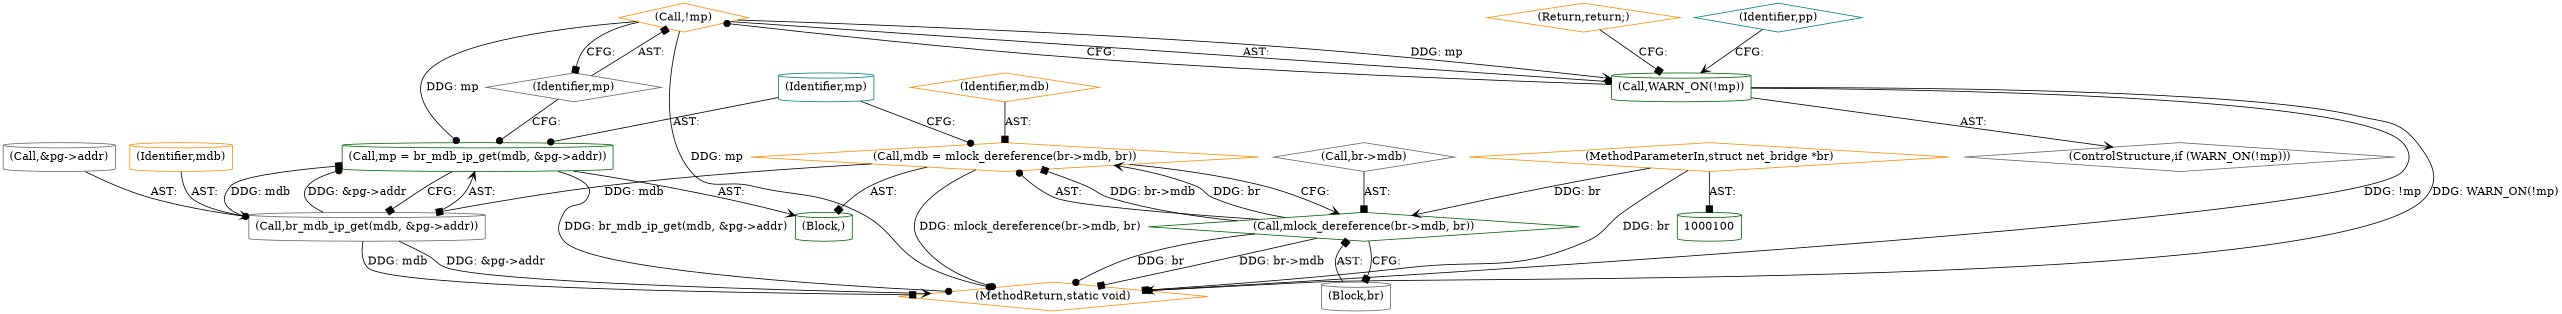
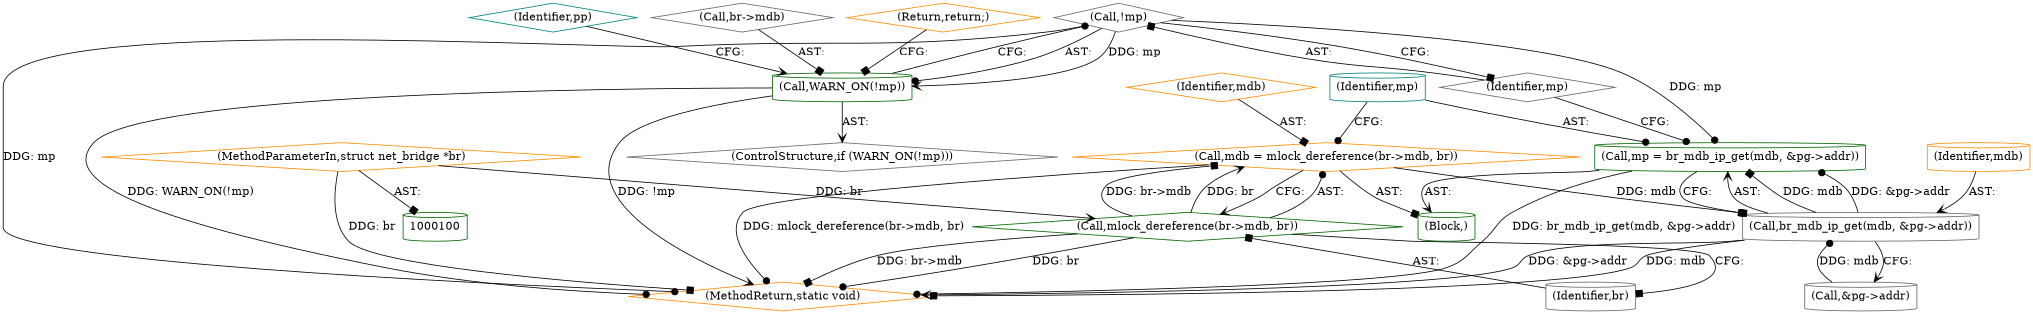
(684, 18) -> (1119, 18)
(1364, 188) -> (787, 49)
(166, 192) -> (1849, 262)
none -> (1883, 258)
(1356, 297) -> (1591, 297)
